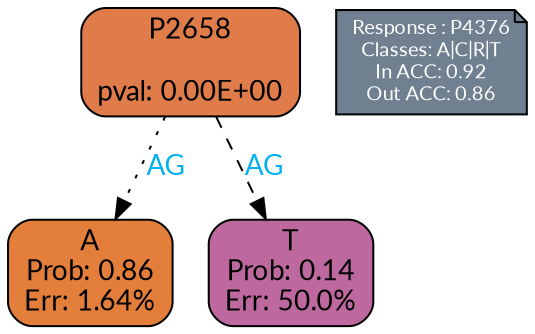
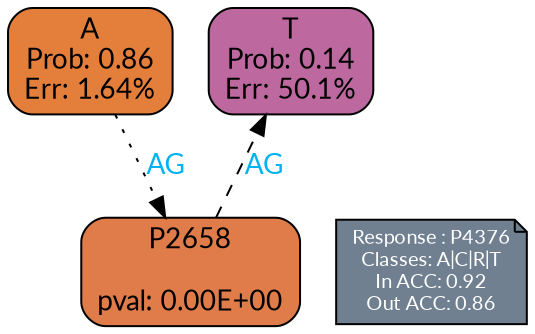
(145, 159) -> (136, 157)
(291, 273) -> (291, 61)
